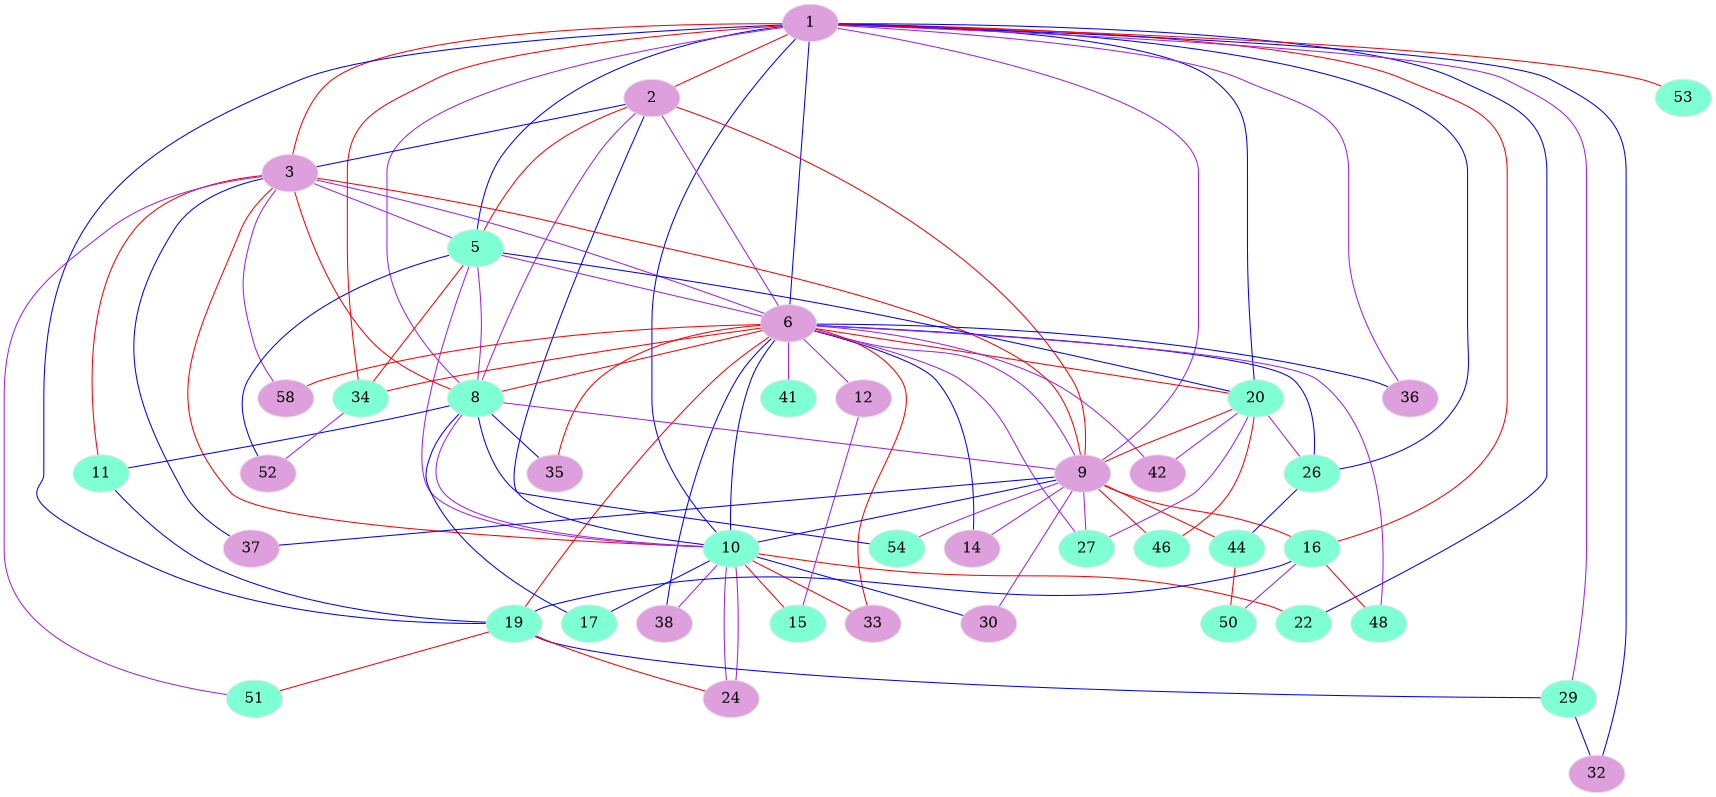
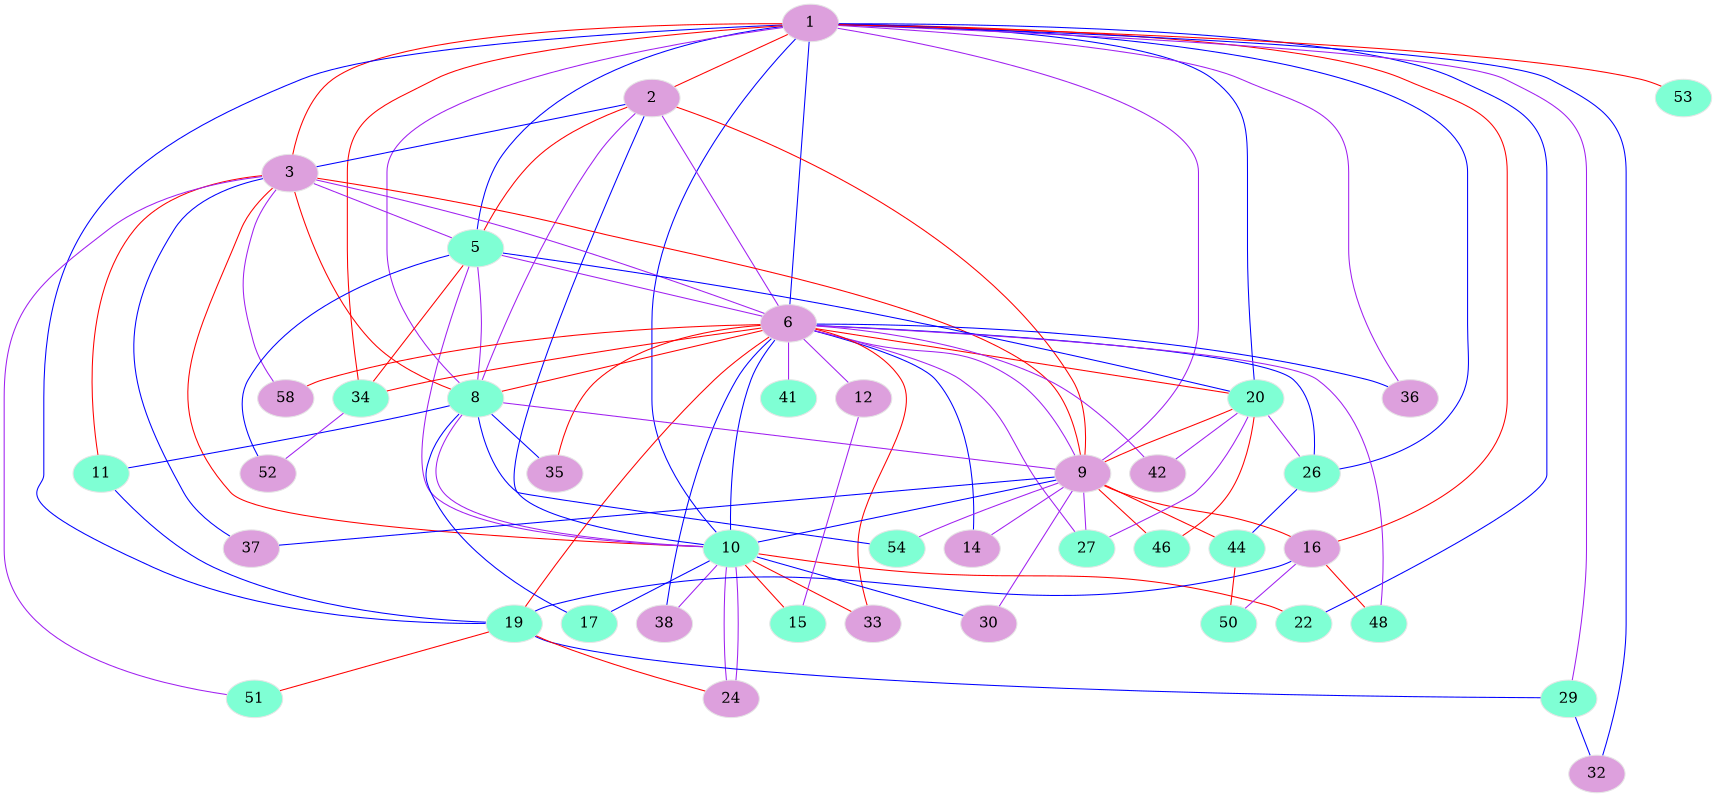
(1312, 549) -> (1312, 549)
